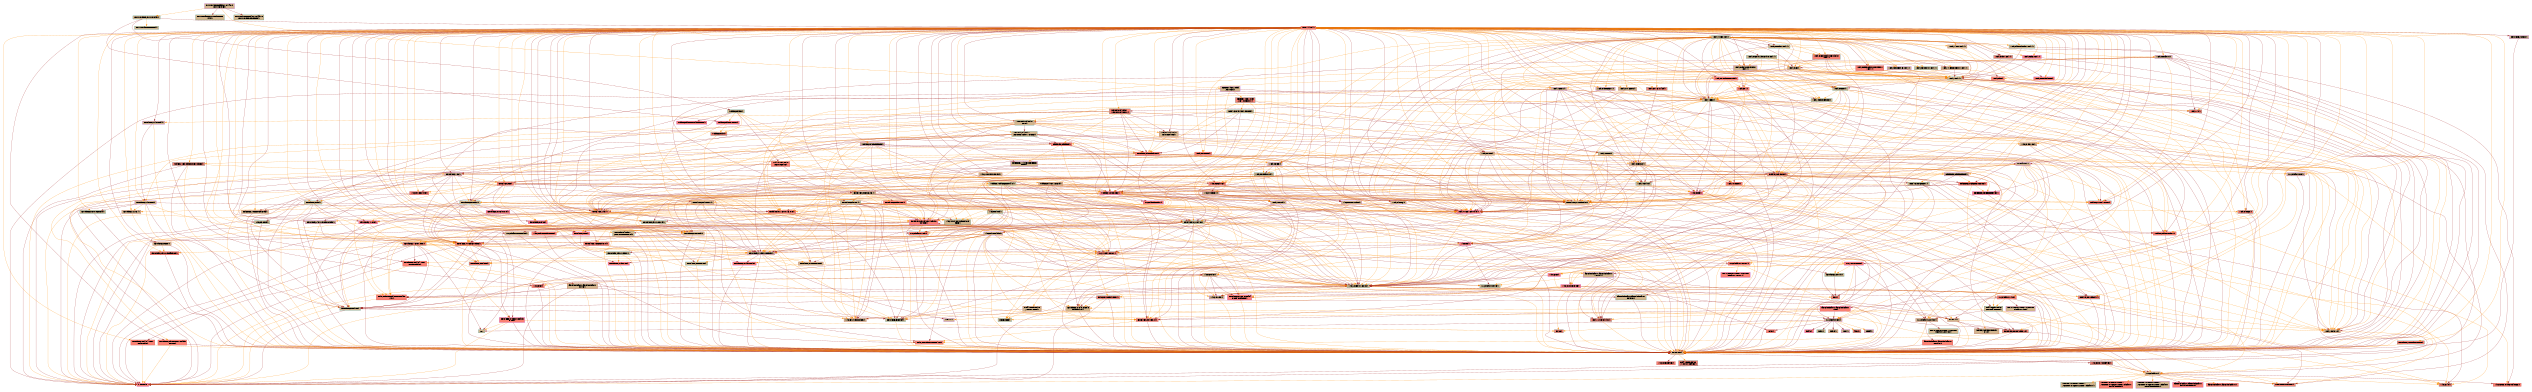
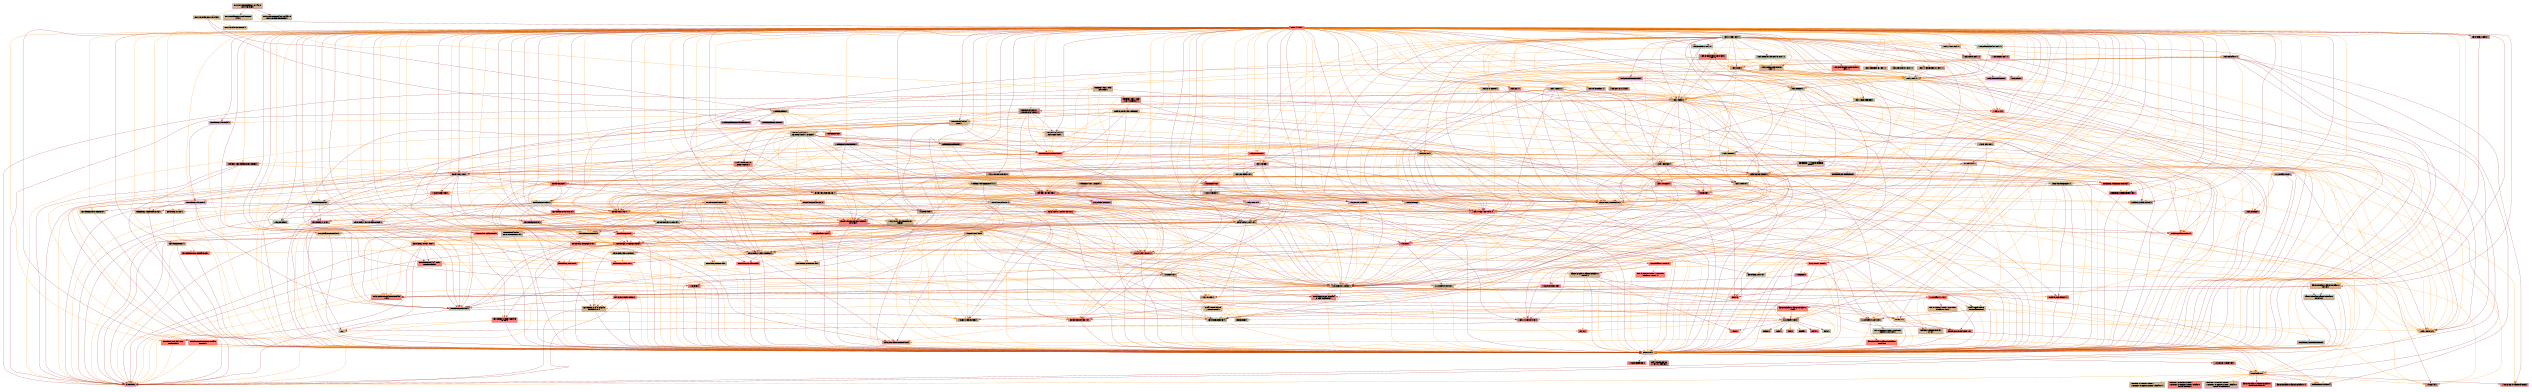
(760, 210) -> none
(949, 320) -> none
